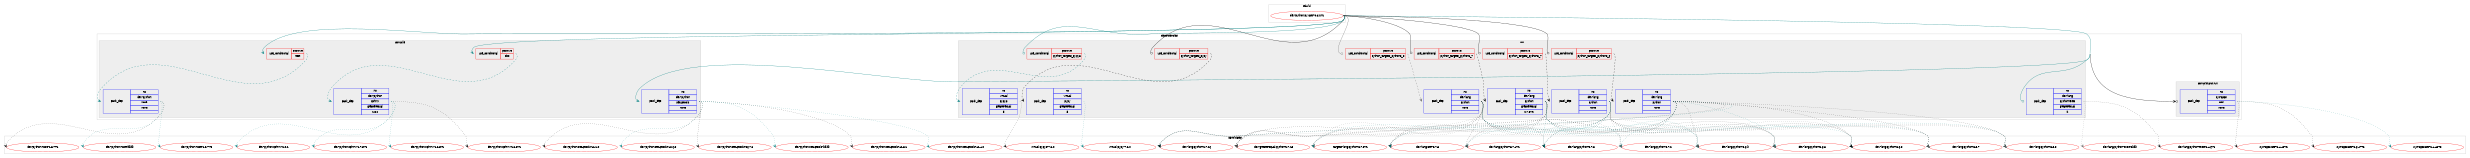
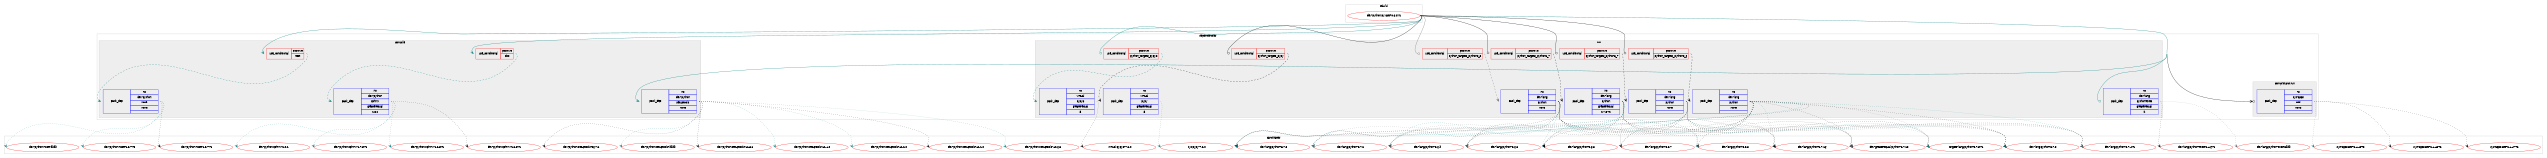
none -> (889, 147)
(1120, 147) -> (1197, 147)
(1427, 147) -> (2043, 147)
(2350, 147) -> (2504, 147)
